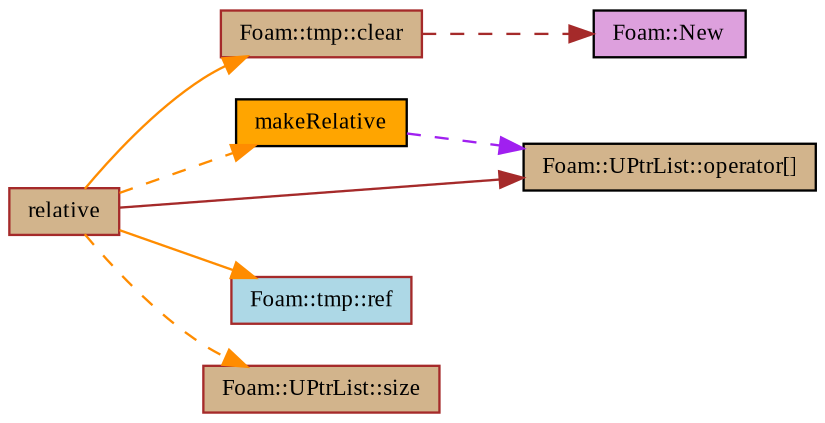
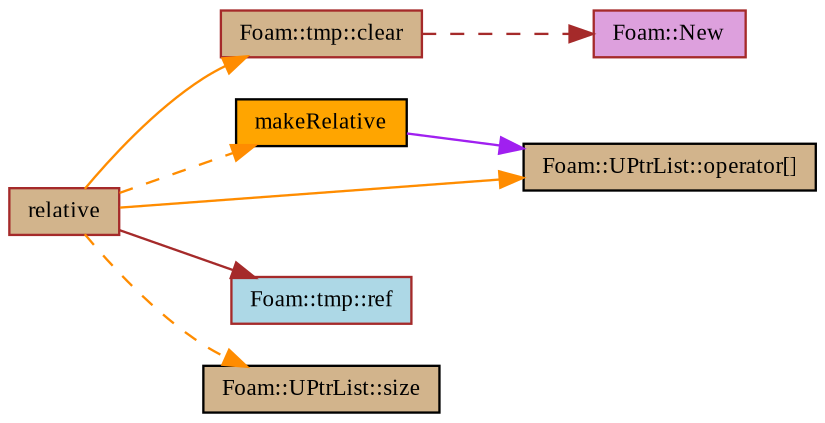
(670, 34) -> (670, 34)
(453, 139) -> (453, 139)
(310, 194) -> (310, 194)
(176, 250) -> (176, 250)
(321, 389) -> (321, 389)
